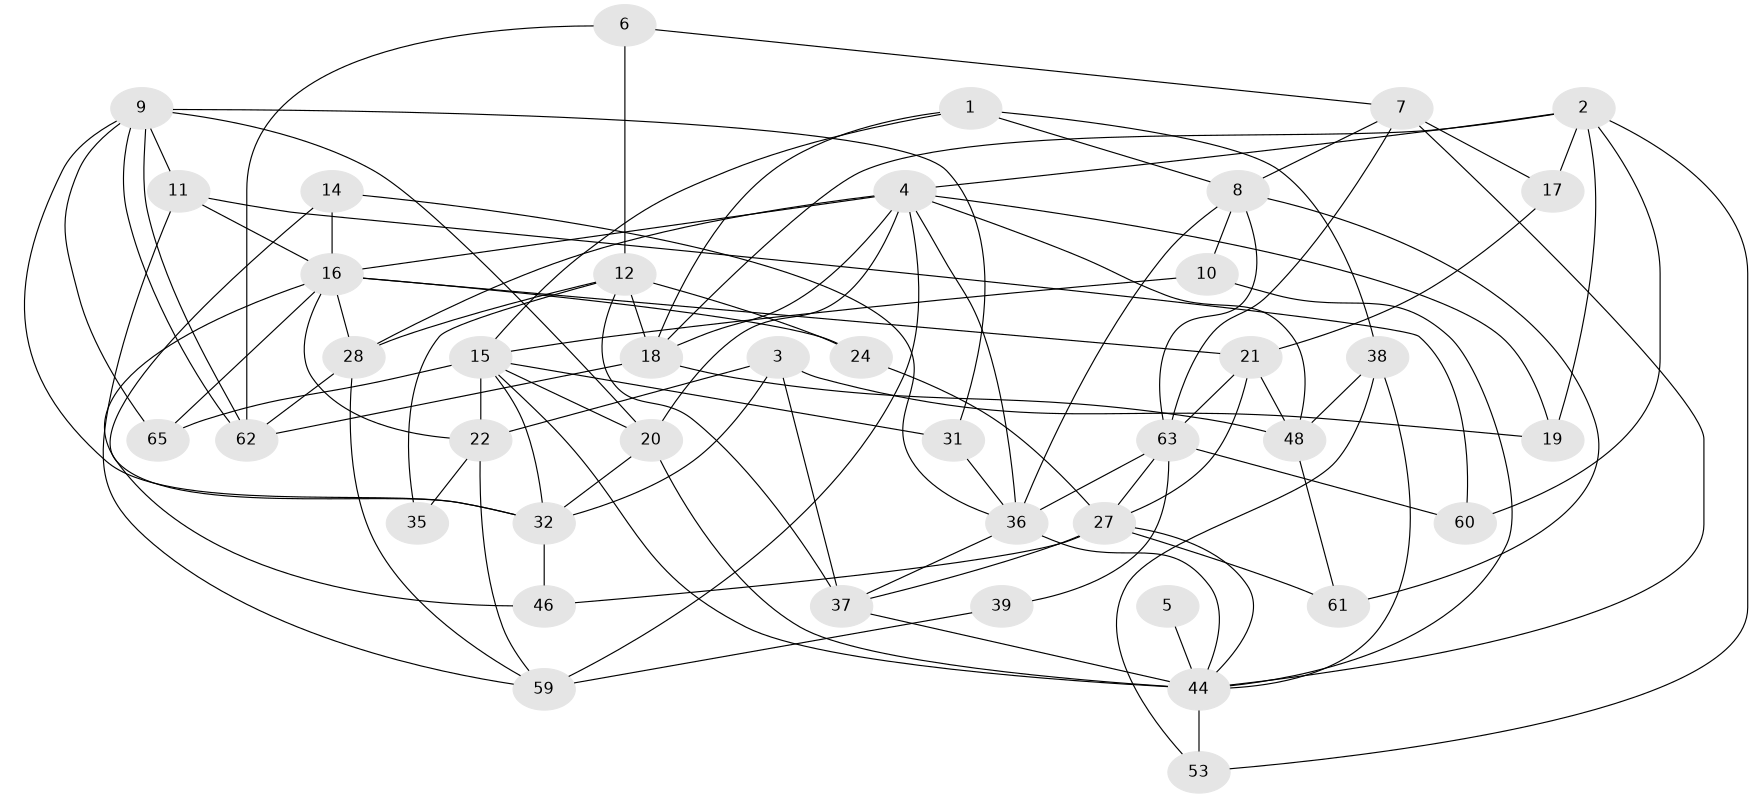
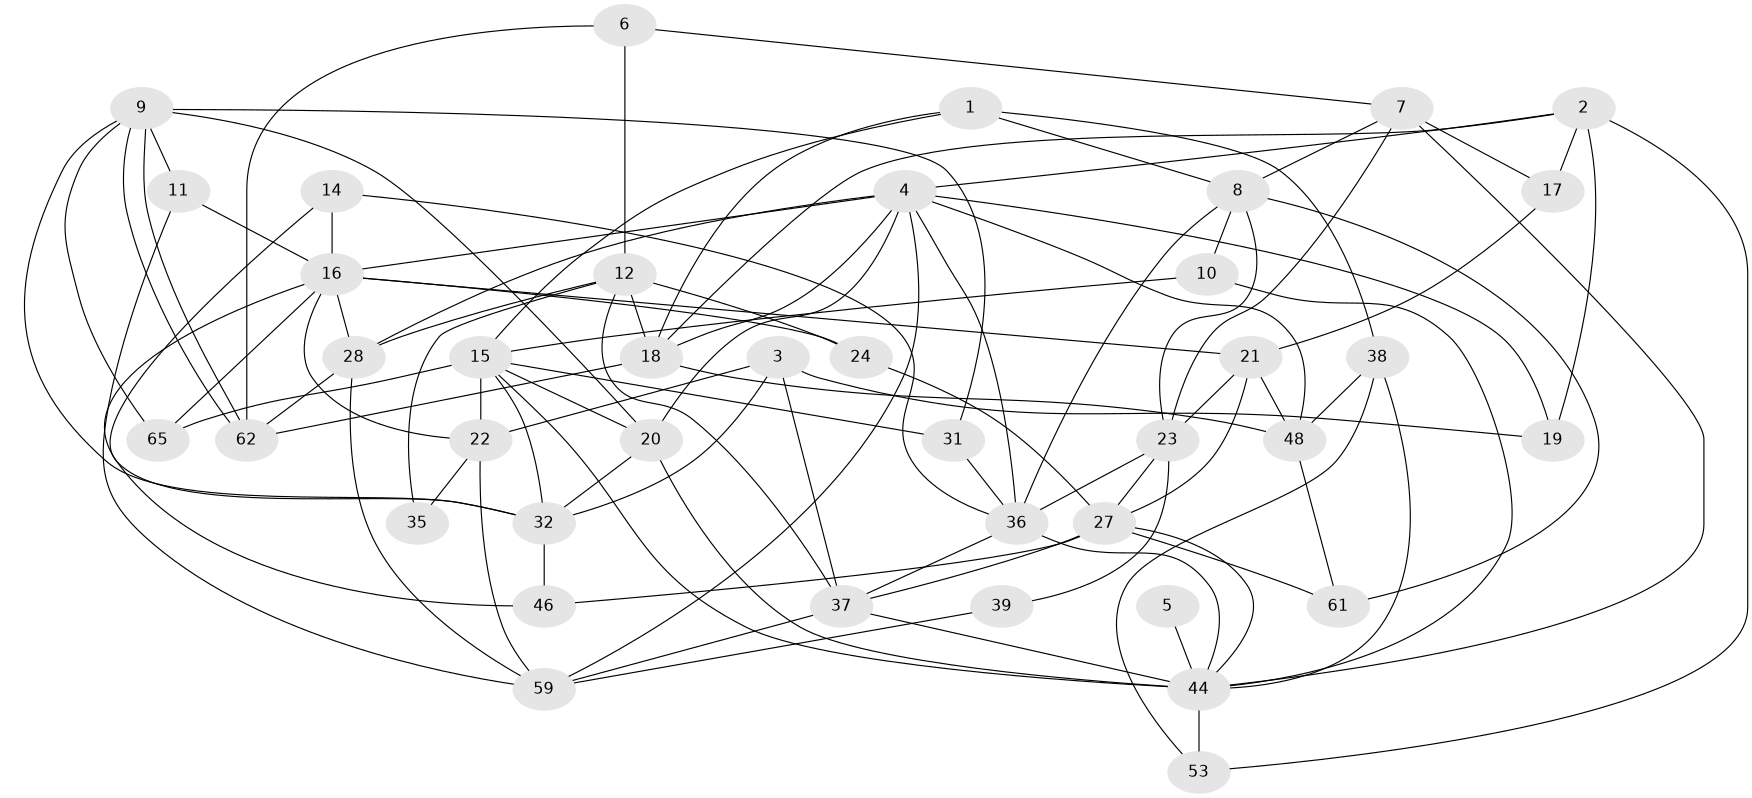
(1168, 440) -> (1168, 440)
(1465, 523) -> none
none -> (693, 648)
